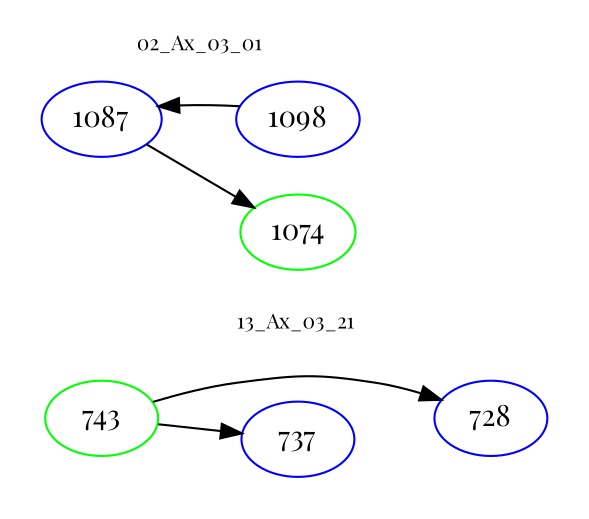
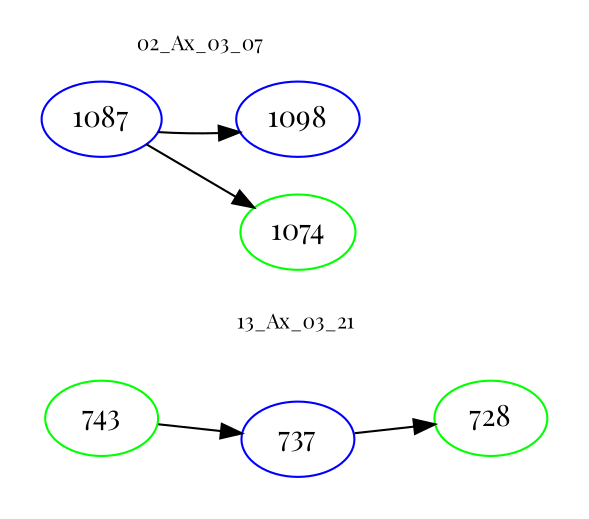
(200, 45) -> (200, 45)
(210, 105) -> (188, 133)
(286, 377) -> (384, 430)
(491, 418) -> (491, 418)
